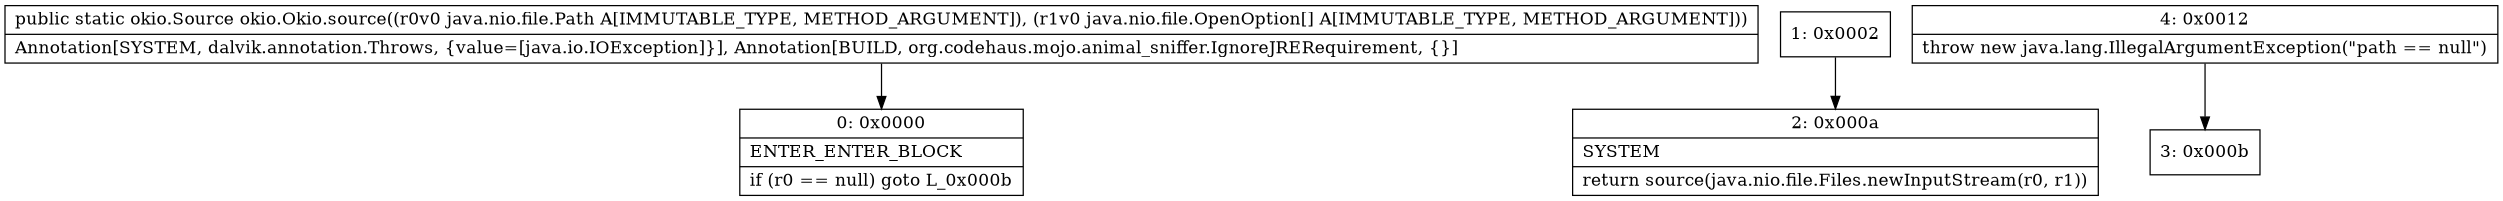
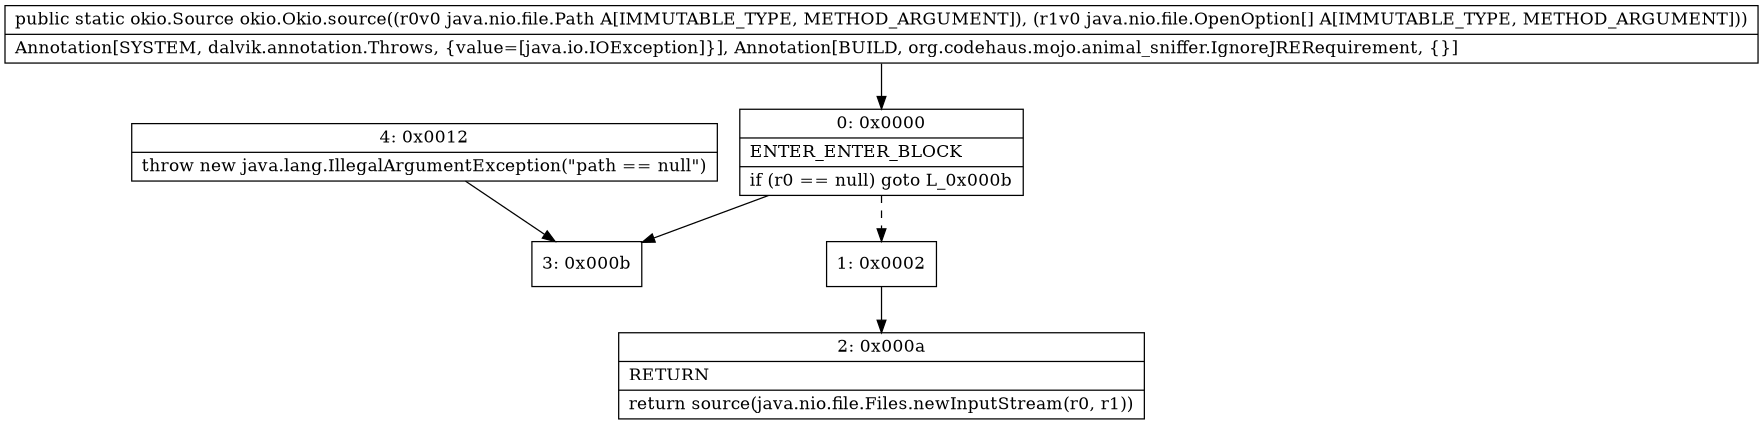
(1622, 152) -> (669, 375)
none -> (882, 212)
none -> (711, 217)
